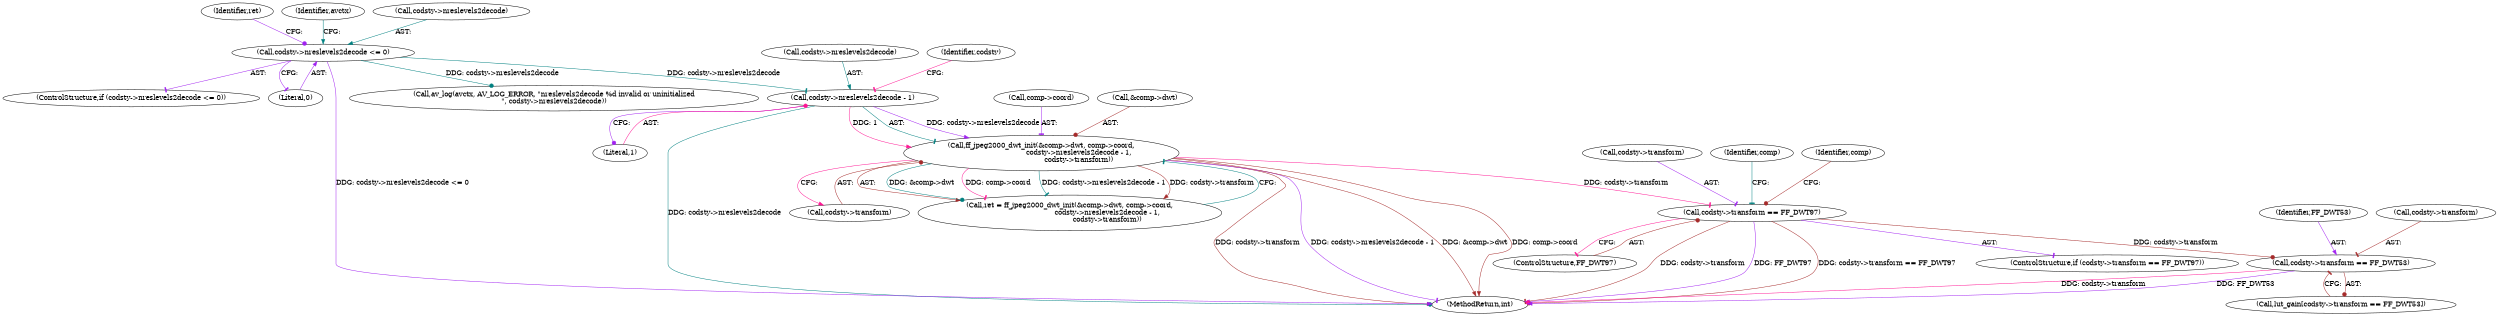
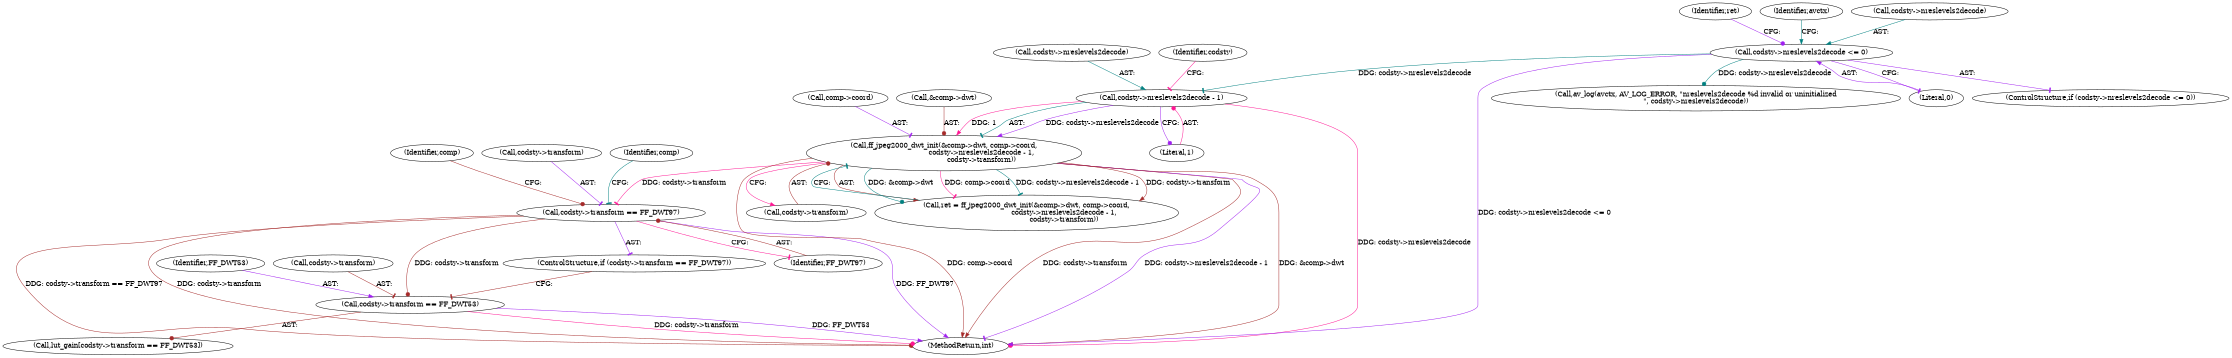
(1565, 263) -> (828, 263)
(2324, 285) -> (522, 284)
(809, 290) -> (1337, 320)
